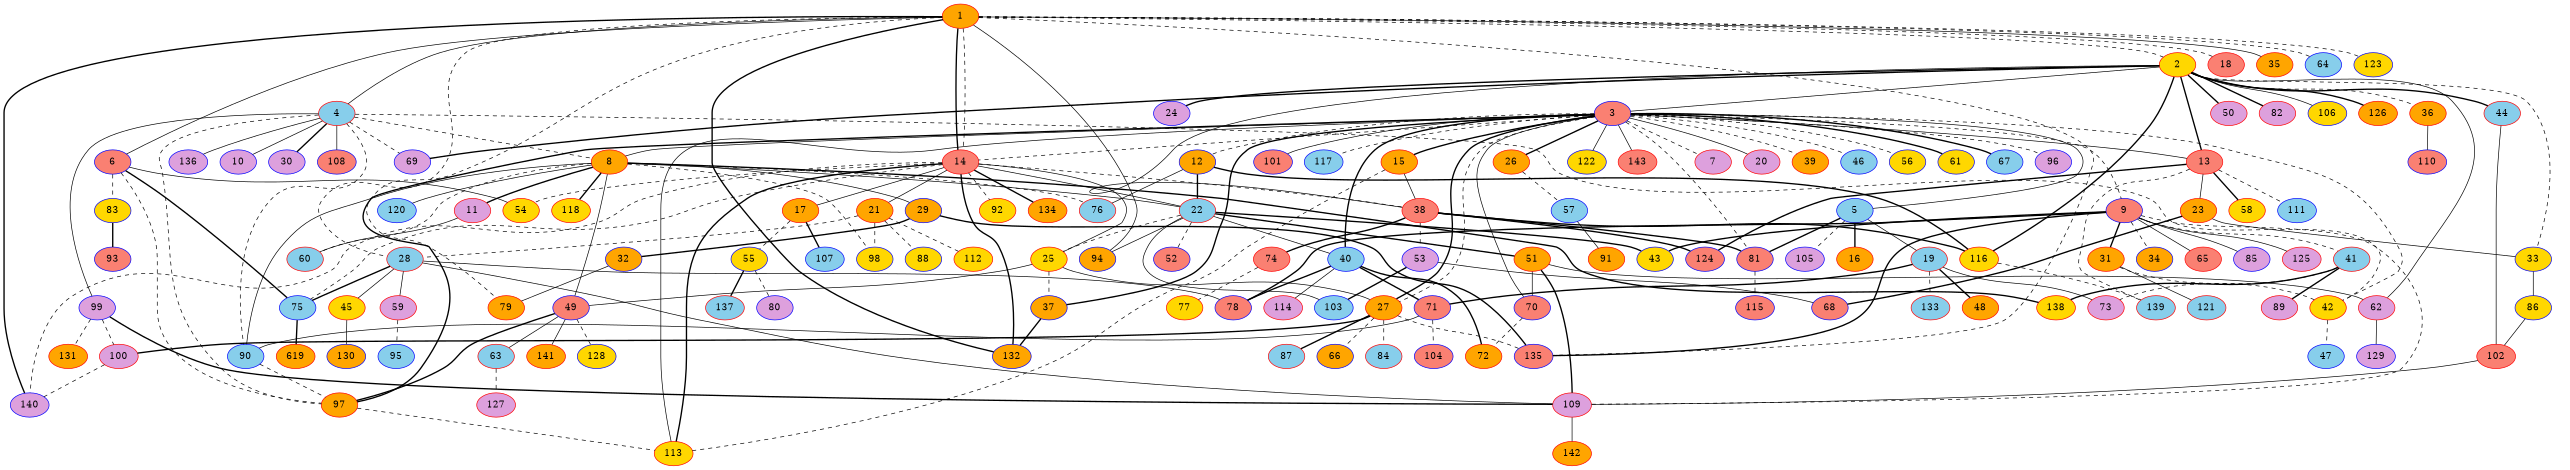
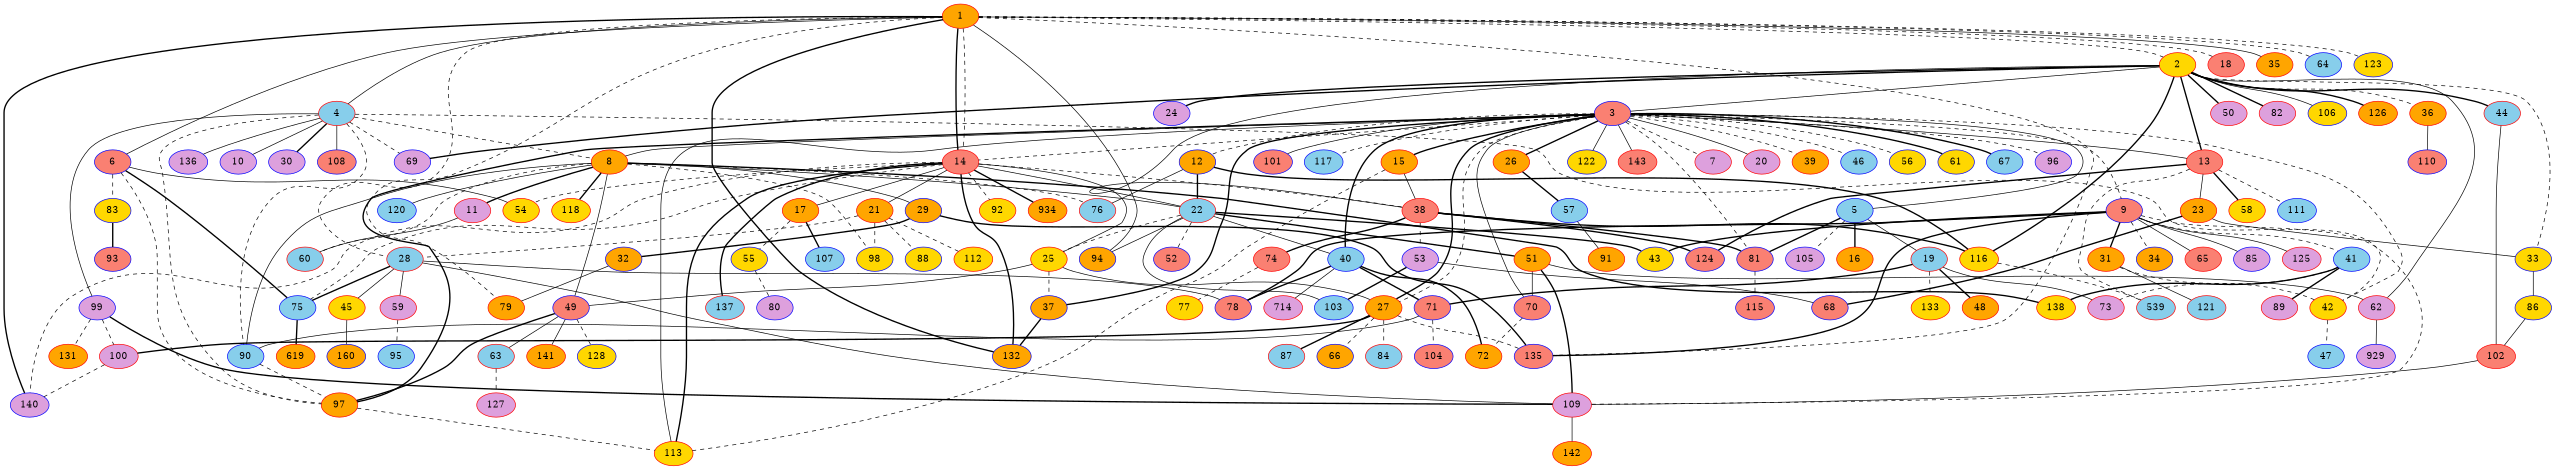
(1540, 186) -> (1540, 186)
(1048, 211) -> (1048, 211)
(2352, 259) -> (2352, 259)
(737, 283) -> (786, 194)
(1283, 308) -> (1283, 308)
(1931, 308) -> (1931, 308)
(2156, 308) -> (2156, 308)
(346, 356) -> (346, 356)
(2376, 356) -> (2376, 356)
